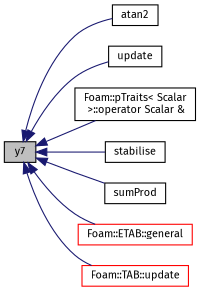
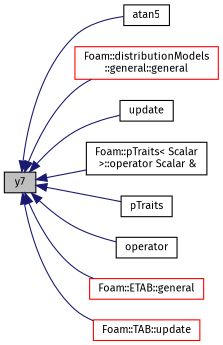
(135, 15) -> (147, 15)
none -> (147, 63)
(135, 152) -> (147, 206)
(135, 193) -> (147, 248)
